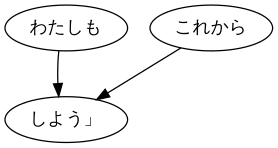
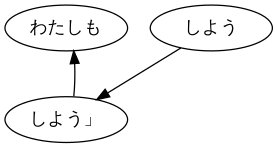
(211, 28) -> (211, 28)
(58, 67) -> (75, 80)
